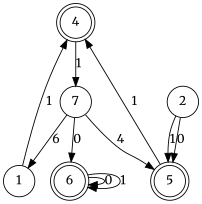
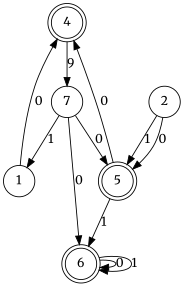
(79, 64) -> (71, 64)
(49, 102) -> (39, 102)
(135, 102) -> (104, 102)
(56, 140) -> (51, 140)
(121, 140) -> (99, 140)
none -> (101, 219)
